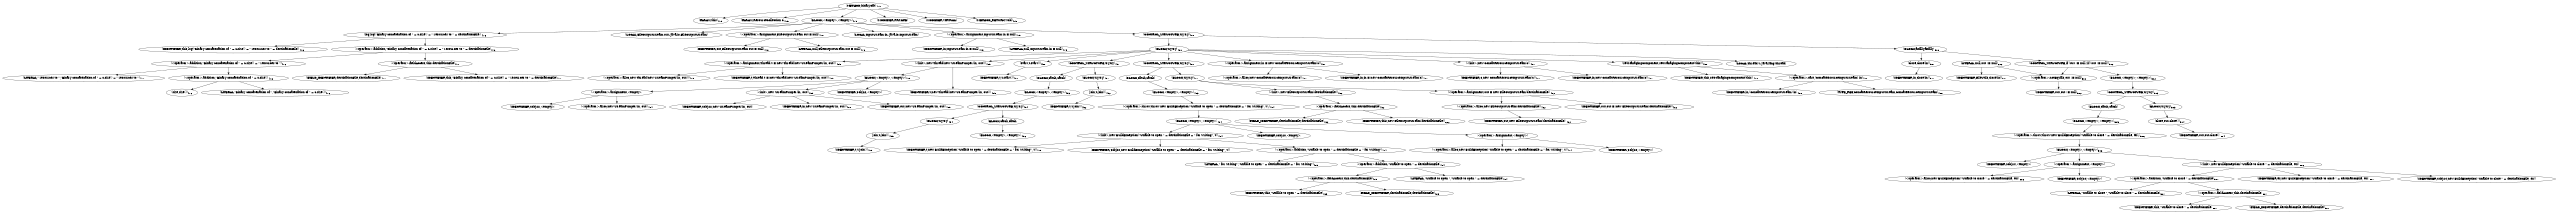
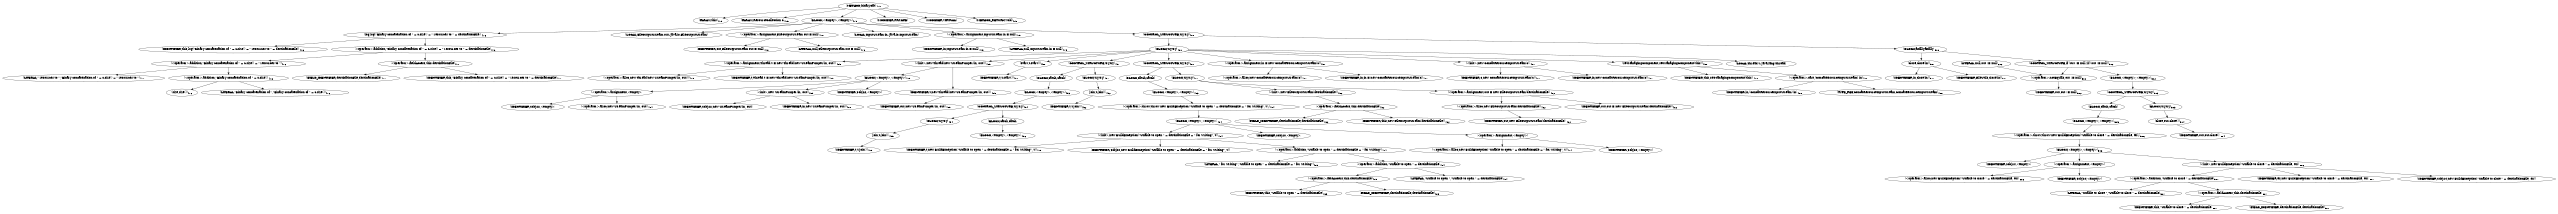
(1982, 70) -> (1950, 71)
(848, 100) -> (935, 99)
(1448, 121) -> (1448, 121)
